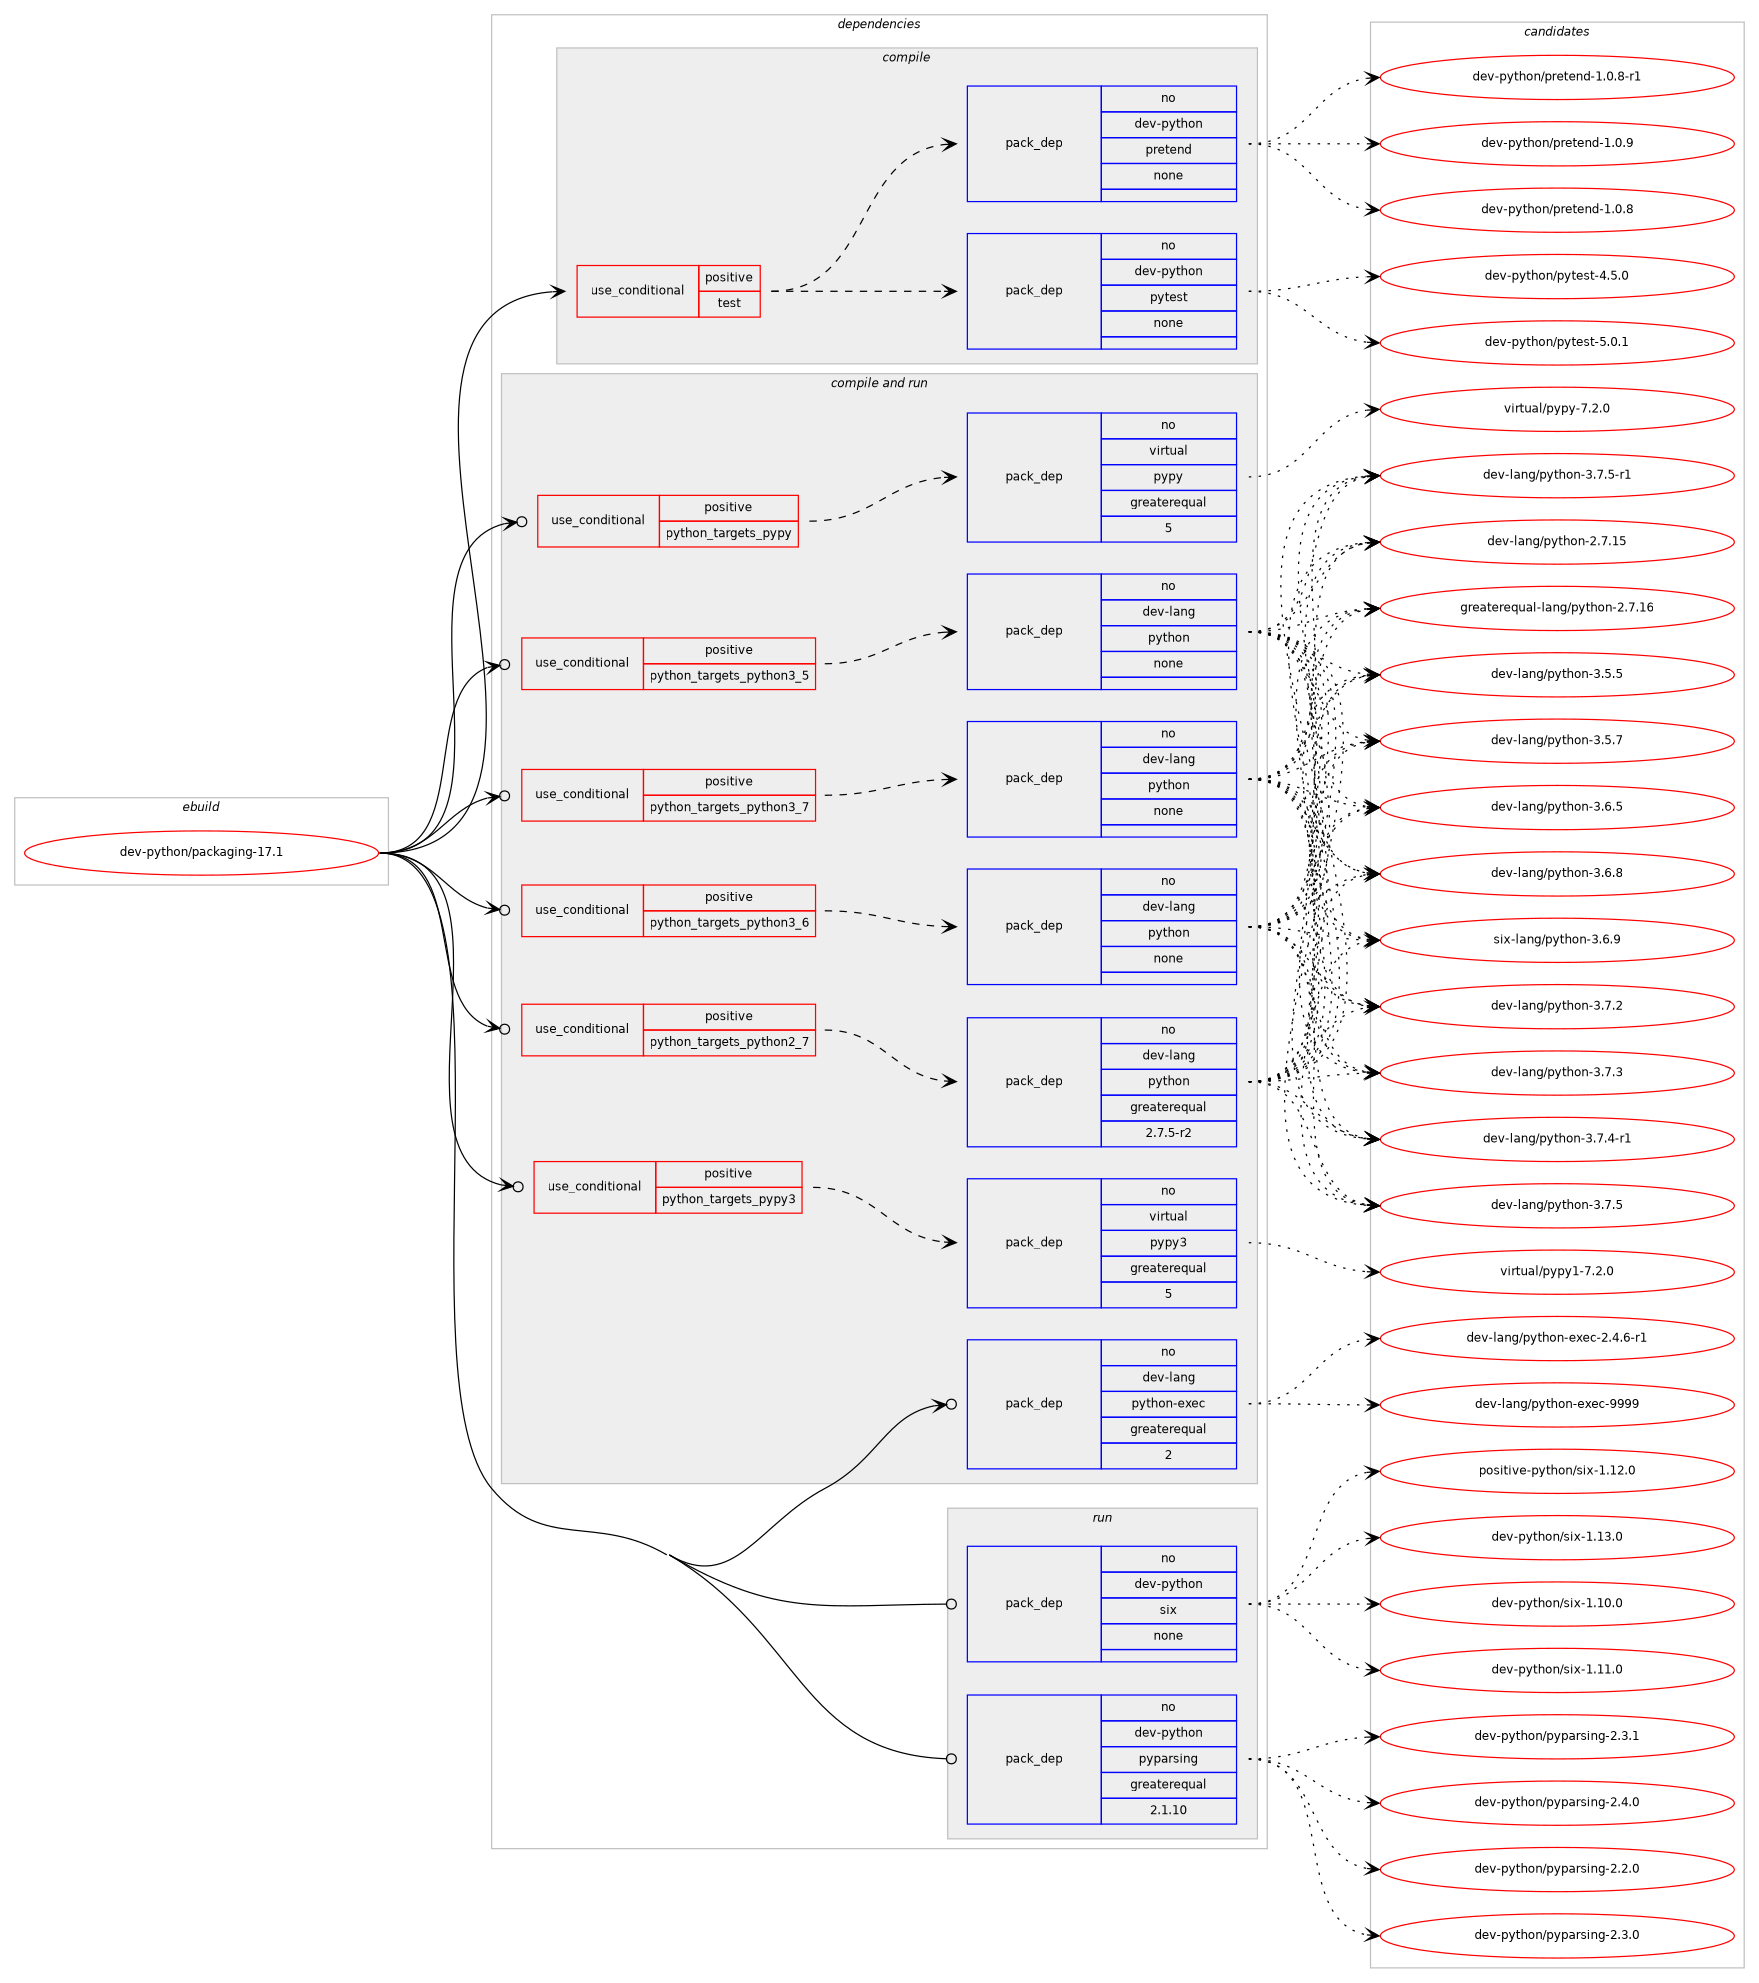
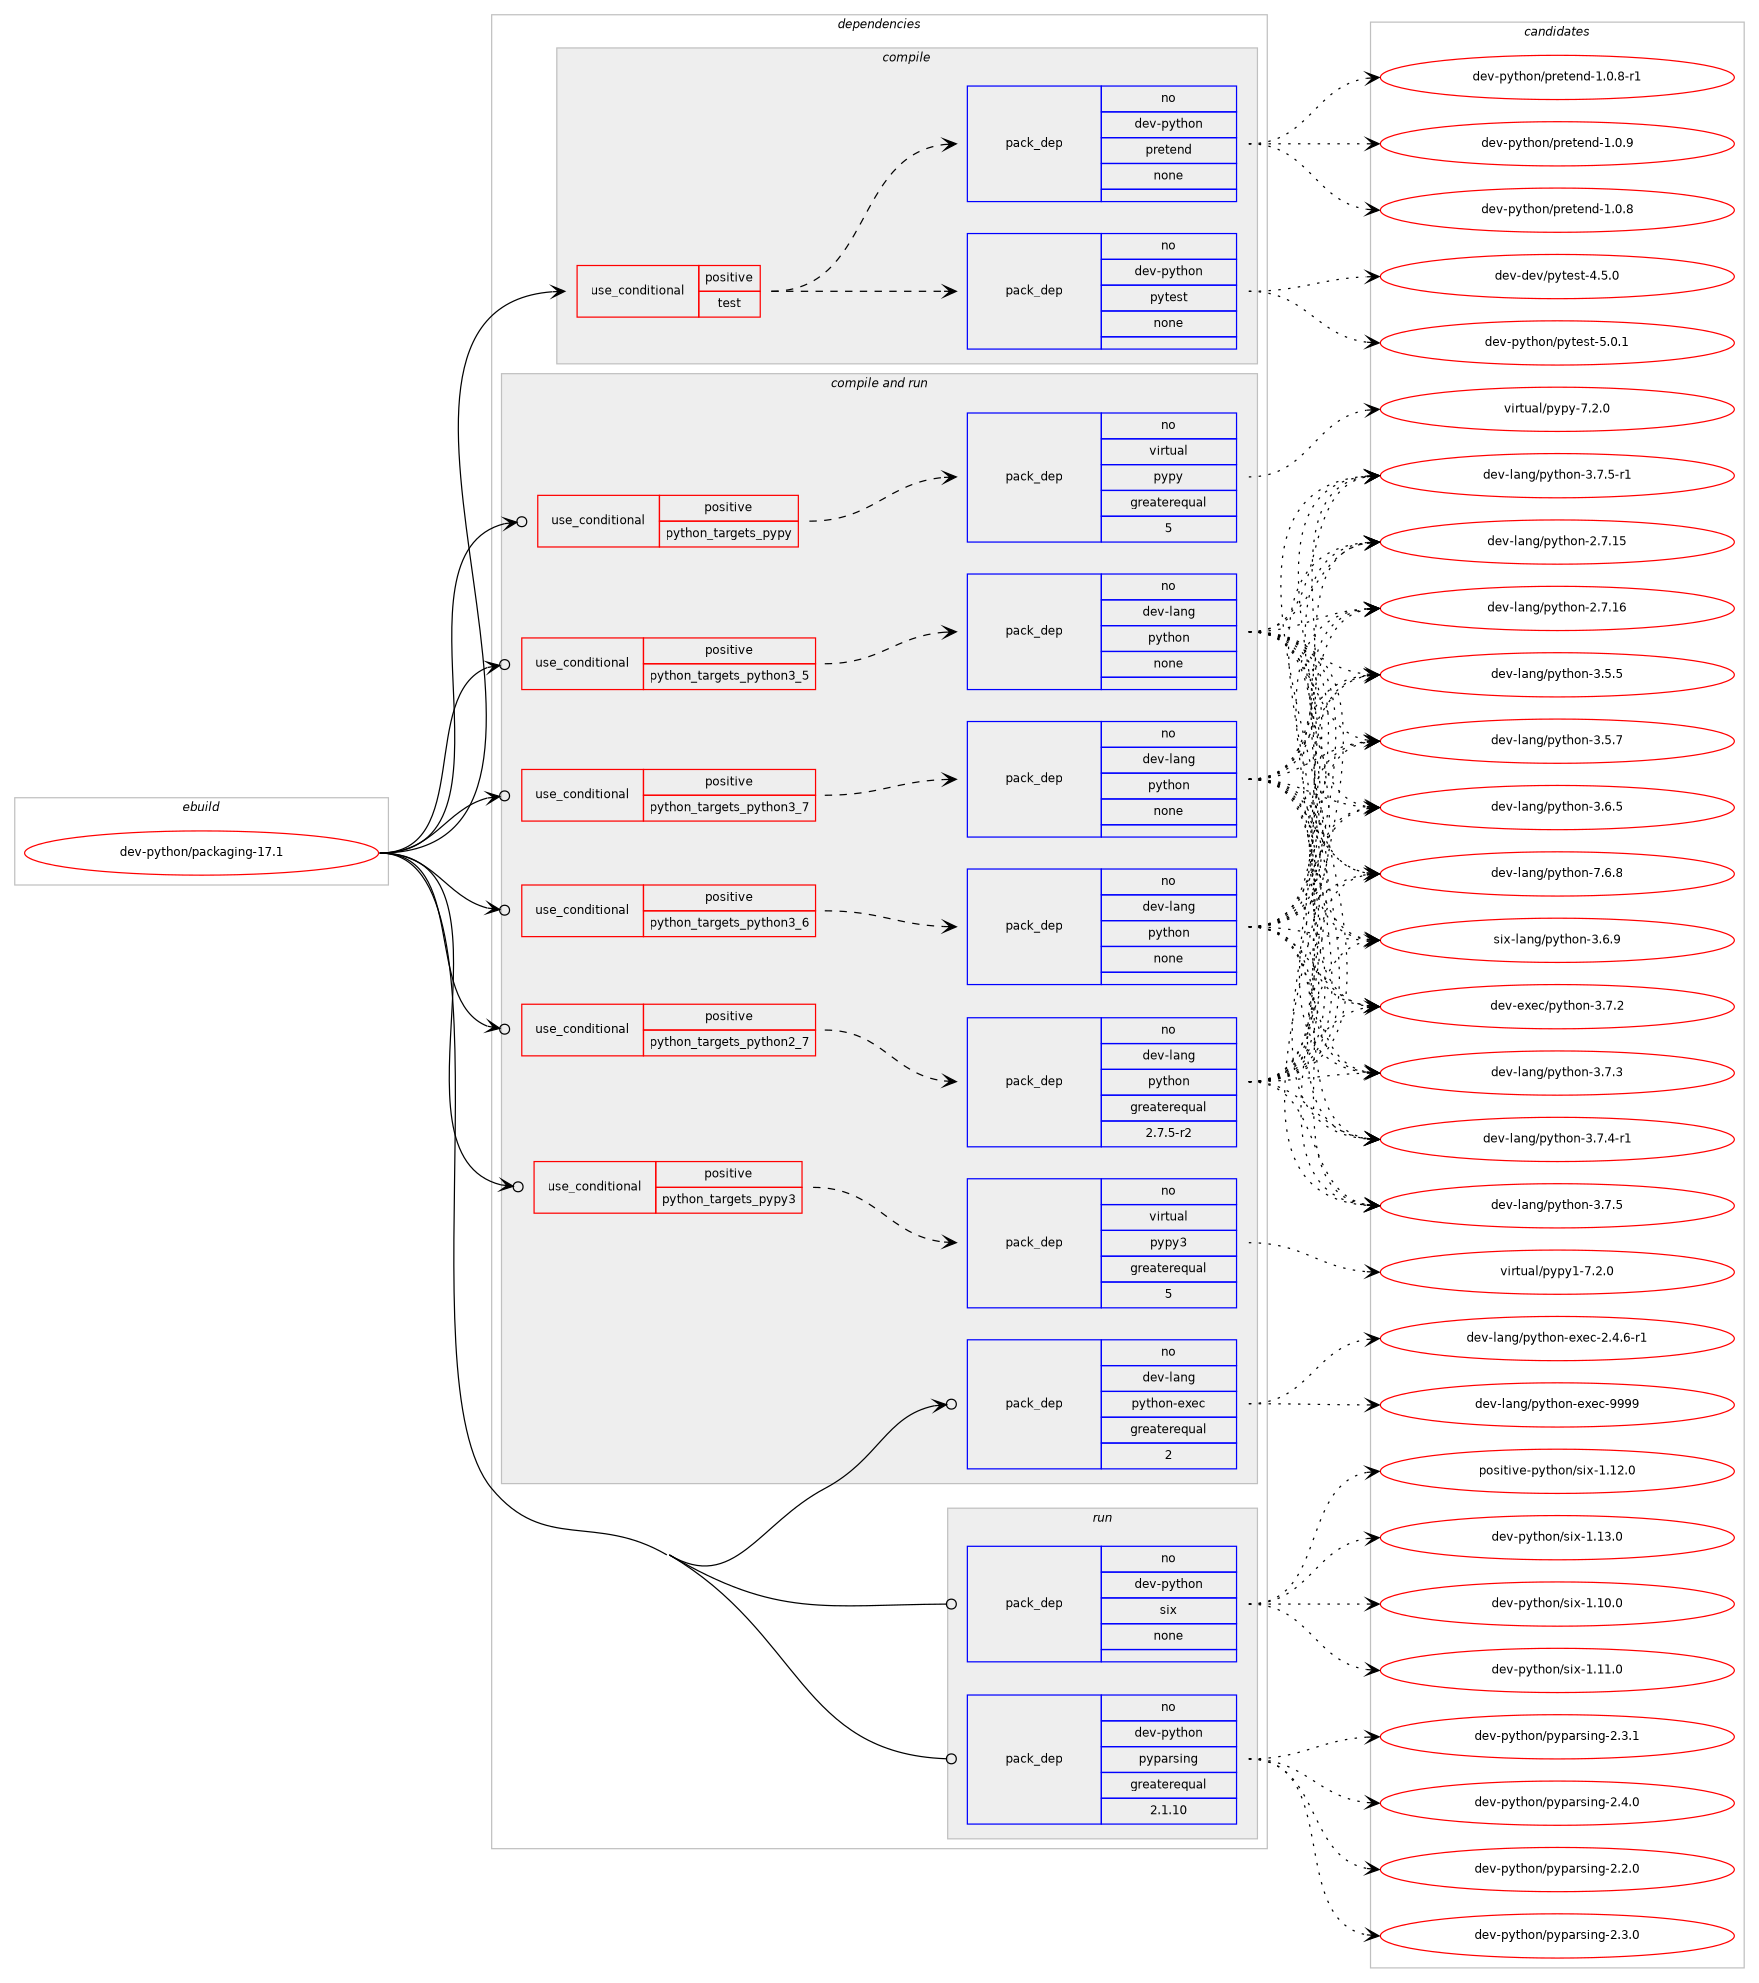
(1557, 277) -> (1557, 277)
(1557, 608) -> (1557, 608)
(1557, 874) -> (1557, 874)
(1557, 1007) -> (1557, 1007)
